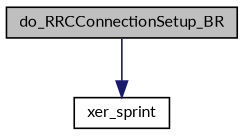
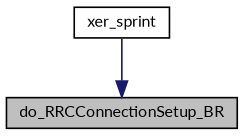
(122, 60) -> (122, 60)
